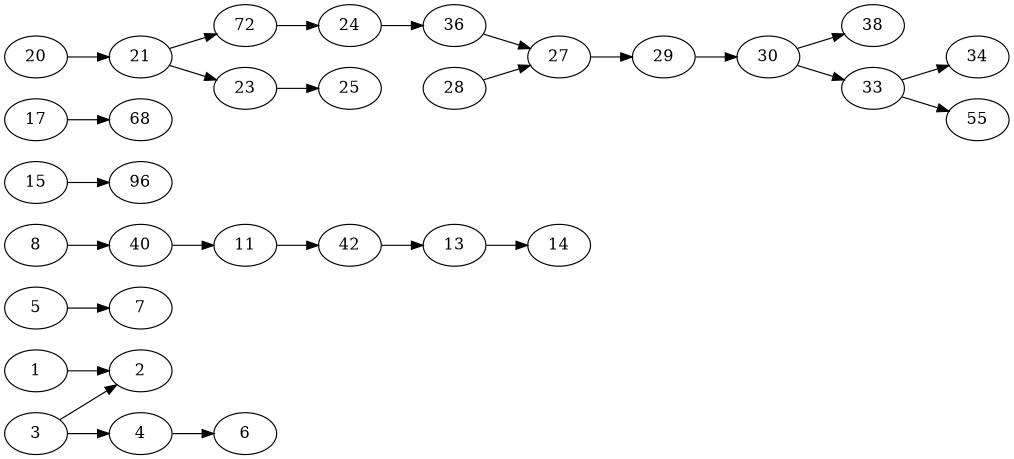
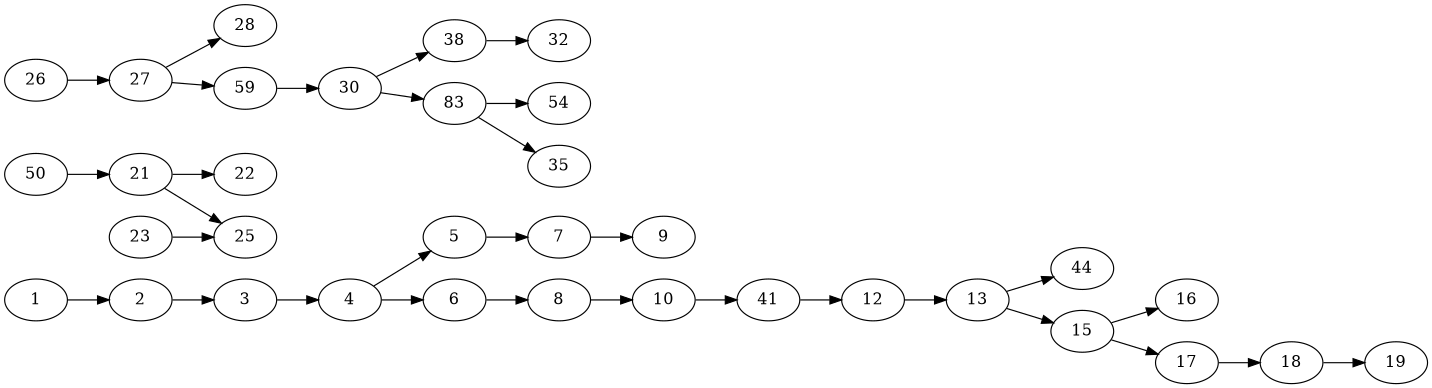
(245, 26) -> (245, 174)
(350, 26) -> none
(455, 26) -> (36, 80)
none -> (559, 41)
(36, 57) -> (36, 174)
(664, 57) -> (245, 88)
(978, 57) -> (559, 103)
(187, 71) -> (188, 203)
(501, 74) -> (188, 56)
(873, 88) -> (455, 103)
(141, 120) -> (1292, 363)
(978, 120) -> (559, 166)
(141, 183) -> (1187, 300)
none -> (664, 237)
(141, 245) -> (664, 300)
(245, 245) -> (768, 300)
(350, 245) -> (873, 300)
(559, 245) -> (1082, 269)
none -> (397, 272)
none -> (501, 300)
none -> (1024, 314)
none -> (1129, 345)
none -> (1396, 363)
(83, 405) -> (187, 300)
